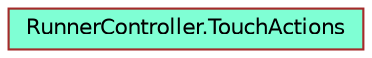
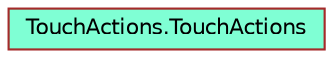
(186, 29) -> (167, 29)
